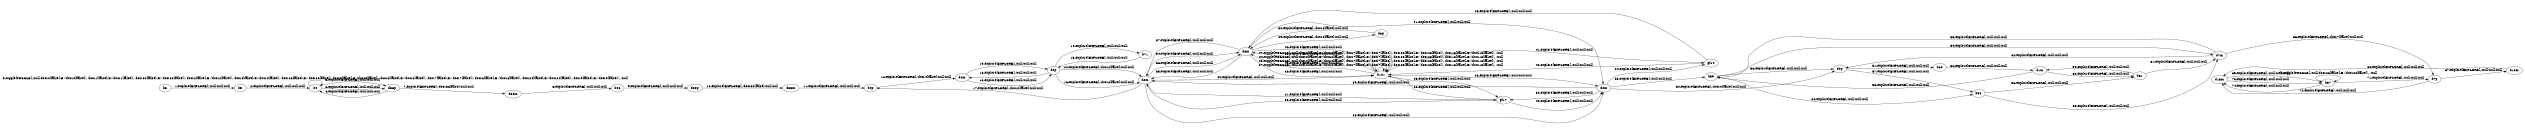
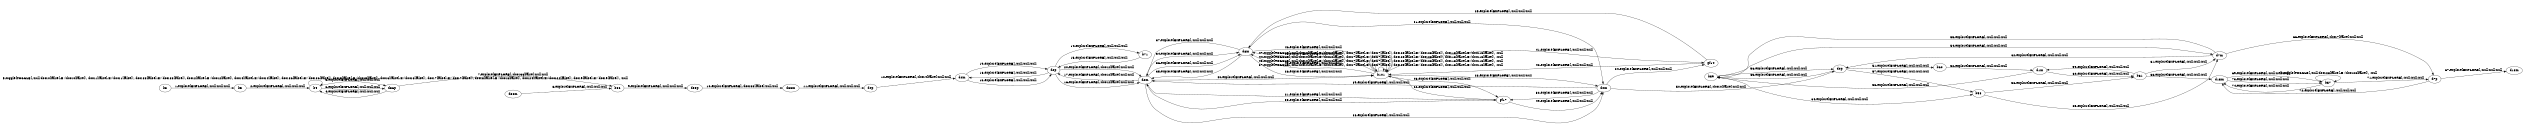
(1381, 34) -> none
(2365, 69) -> (2178, 78)
(1656, 82) -> (1777, 79)
(451, 91) -> (504, 76)
(1012, 93) -> (1099, 80)
